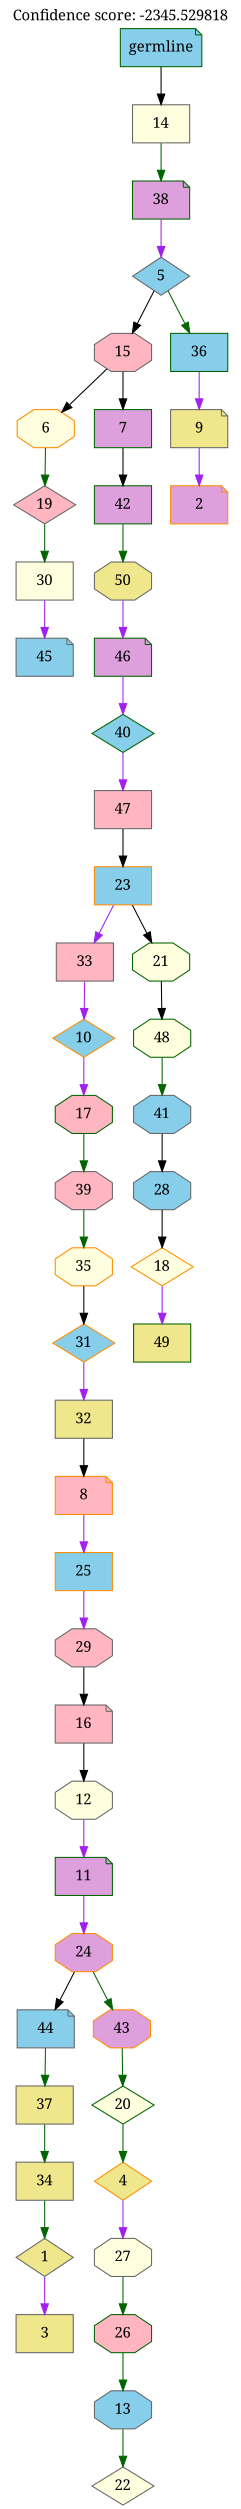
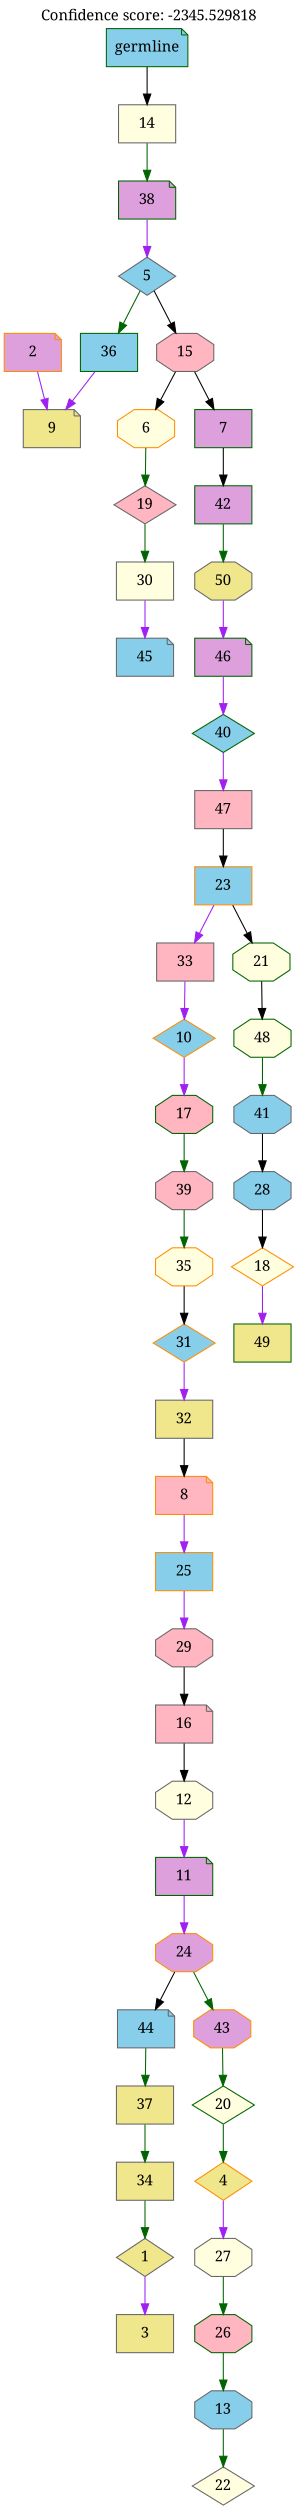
(199, 462) -> (41, 385)
